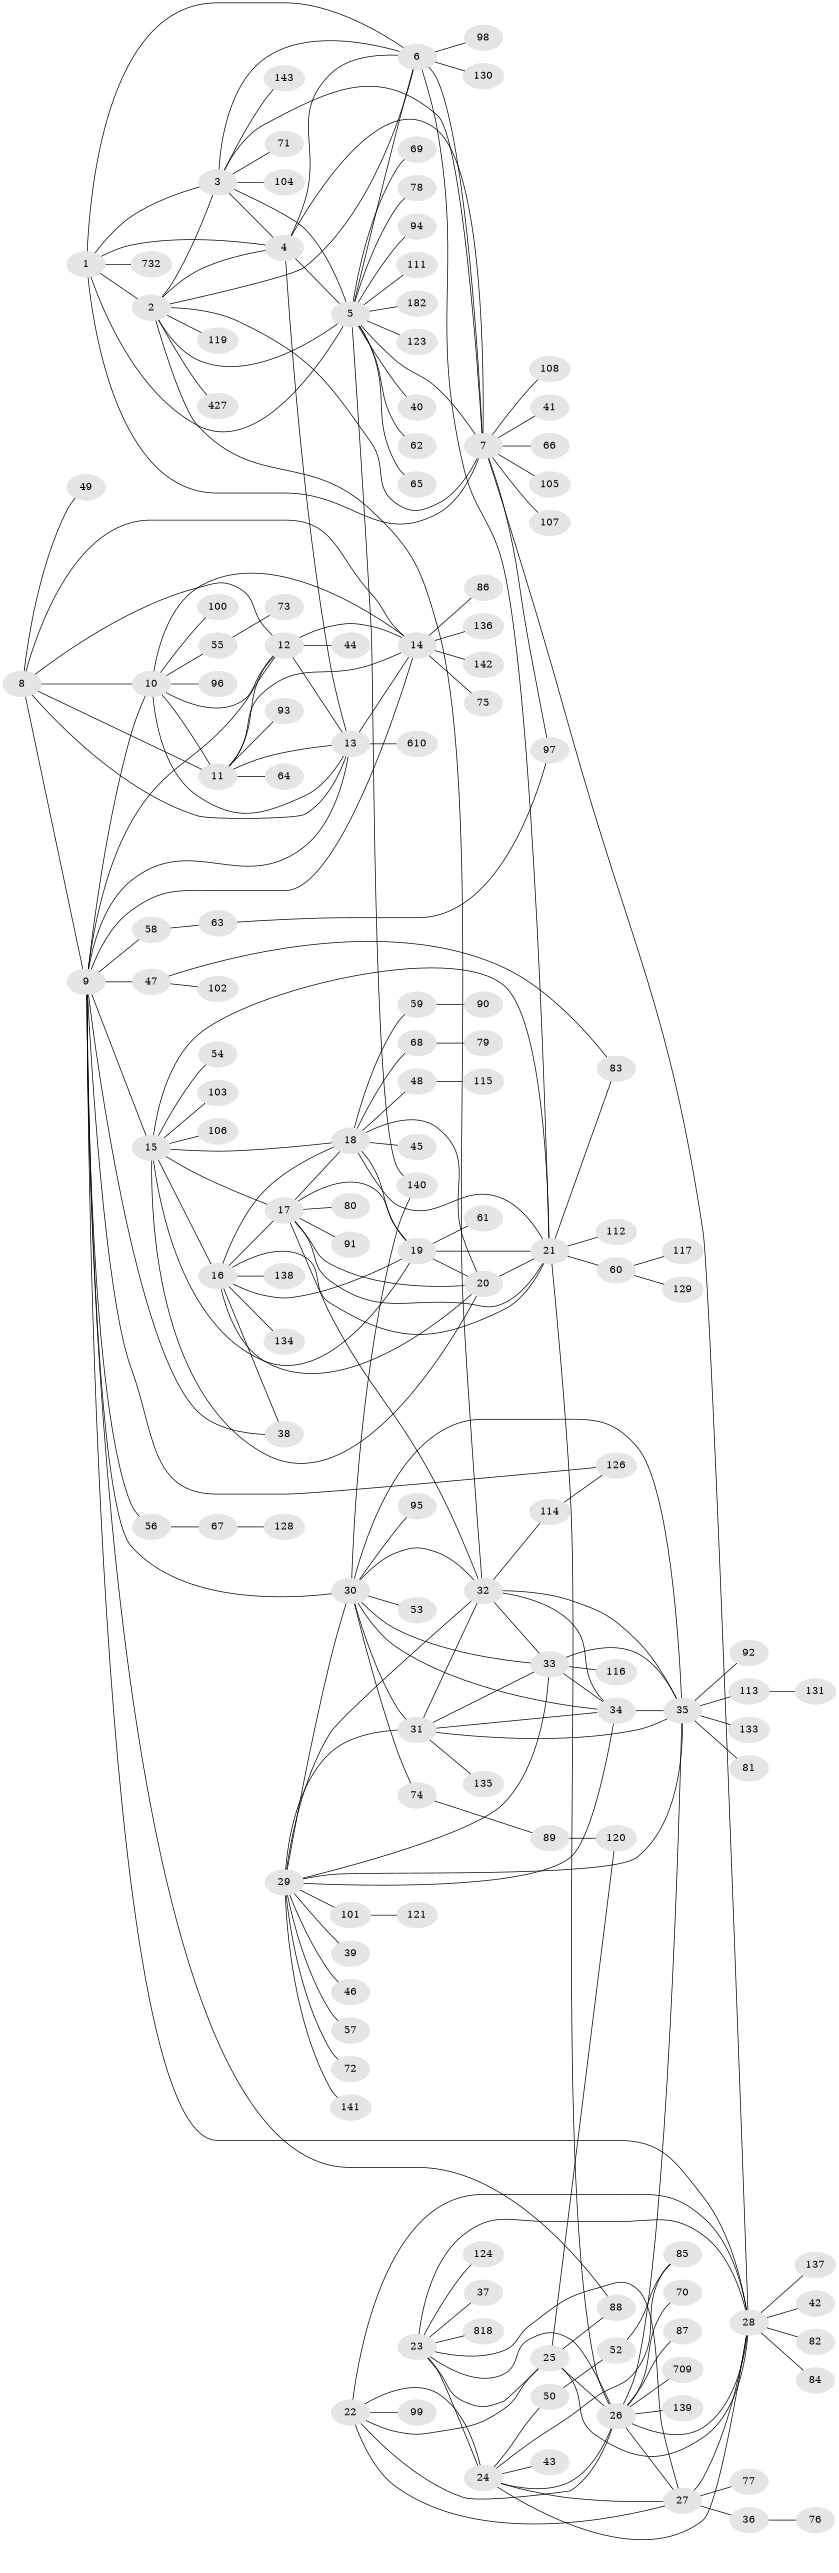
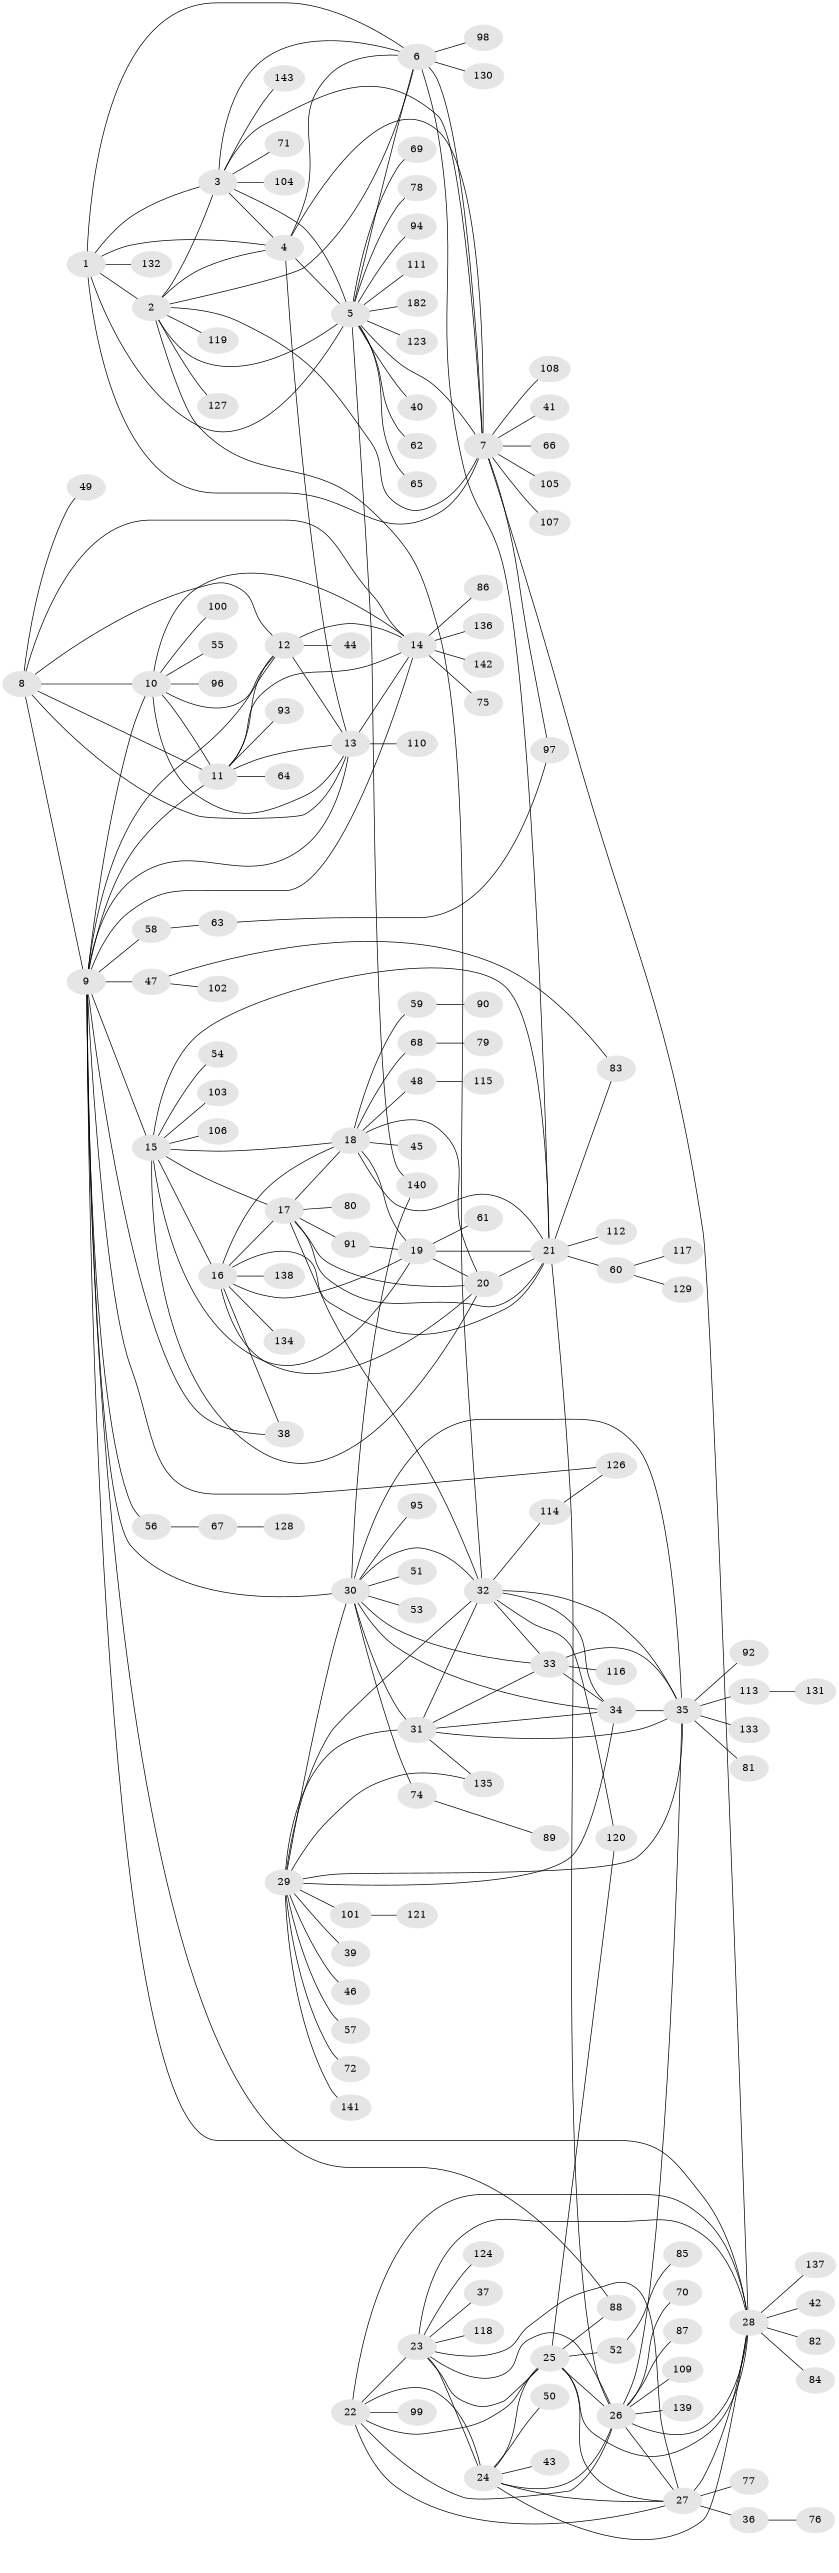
(151, 264) -> (151, 264)
(218, 406) -> (218, 406)
(284, 607) -> none
(417, 744) -> (417, 744)
none -> (125, 864)
(365, 1185) -> (384, 1248)
none -> (417, 1572)
(470, 1824) -> (362, 1791)
(578, 1838) -> (587, 1699)
(483, 2331) -> (483, 2331)
(683, 2370) -> (683, 2370)
(583, 2374) -> (579, 2355)
none -> (384, 2380)
(614, 2387) -> (516, 2418)
none -> (583, 2459)
